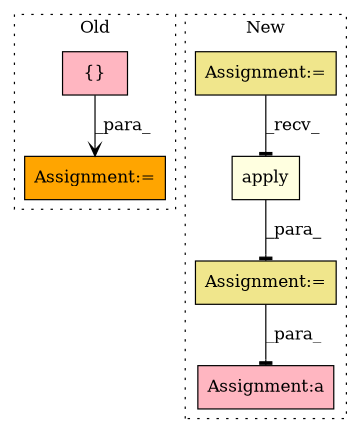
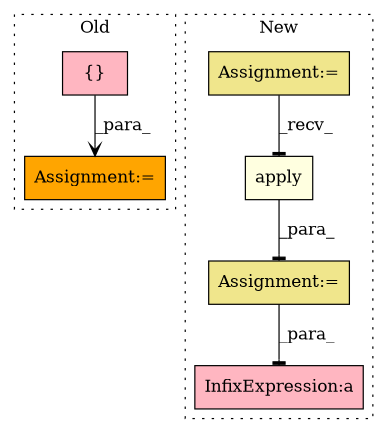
(266, 387) -> (279, 387)
